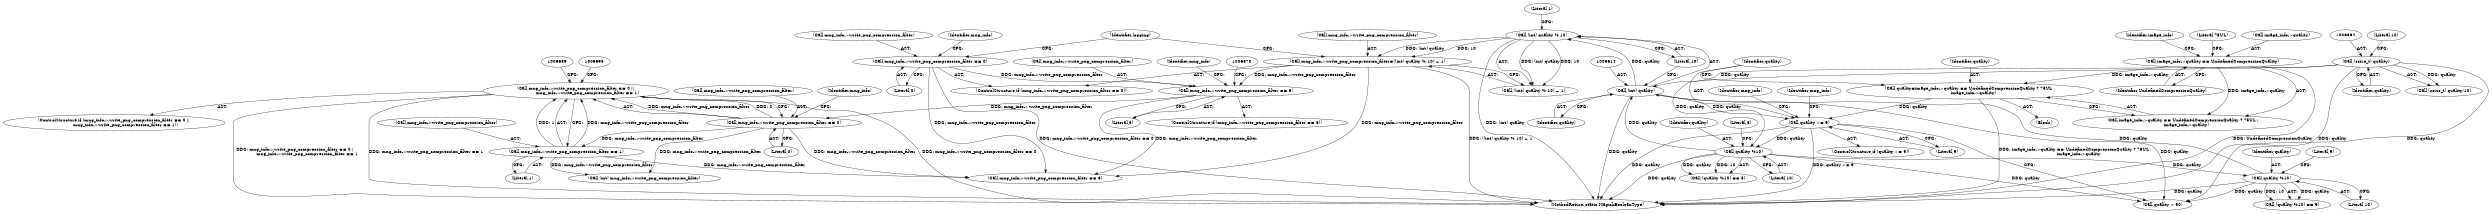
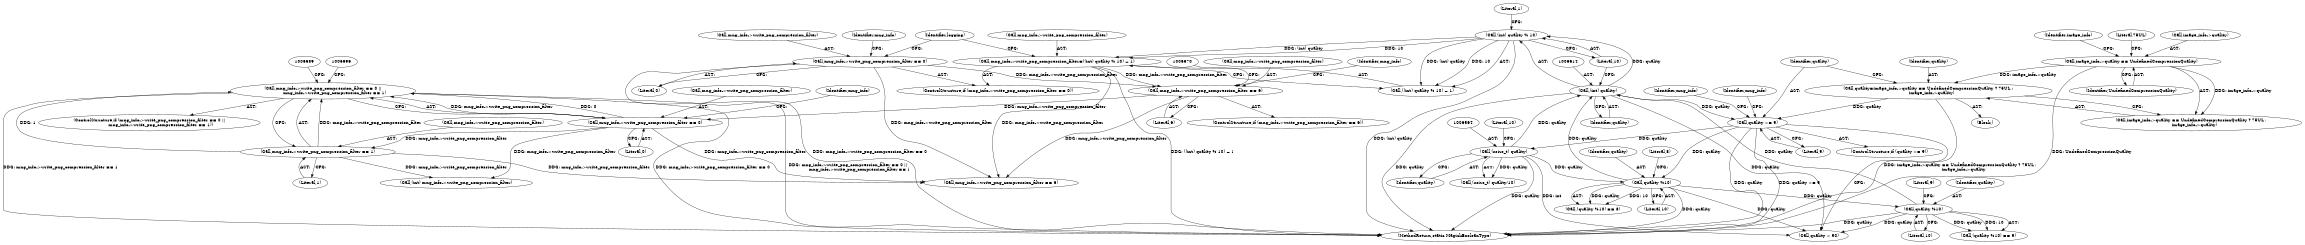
none -> (1633, 137)
(2421, 139) -> (1552, 196)
